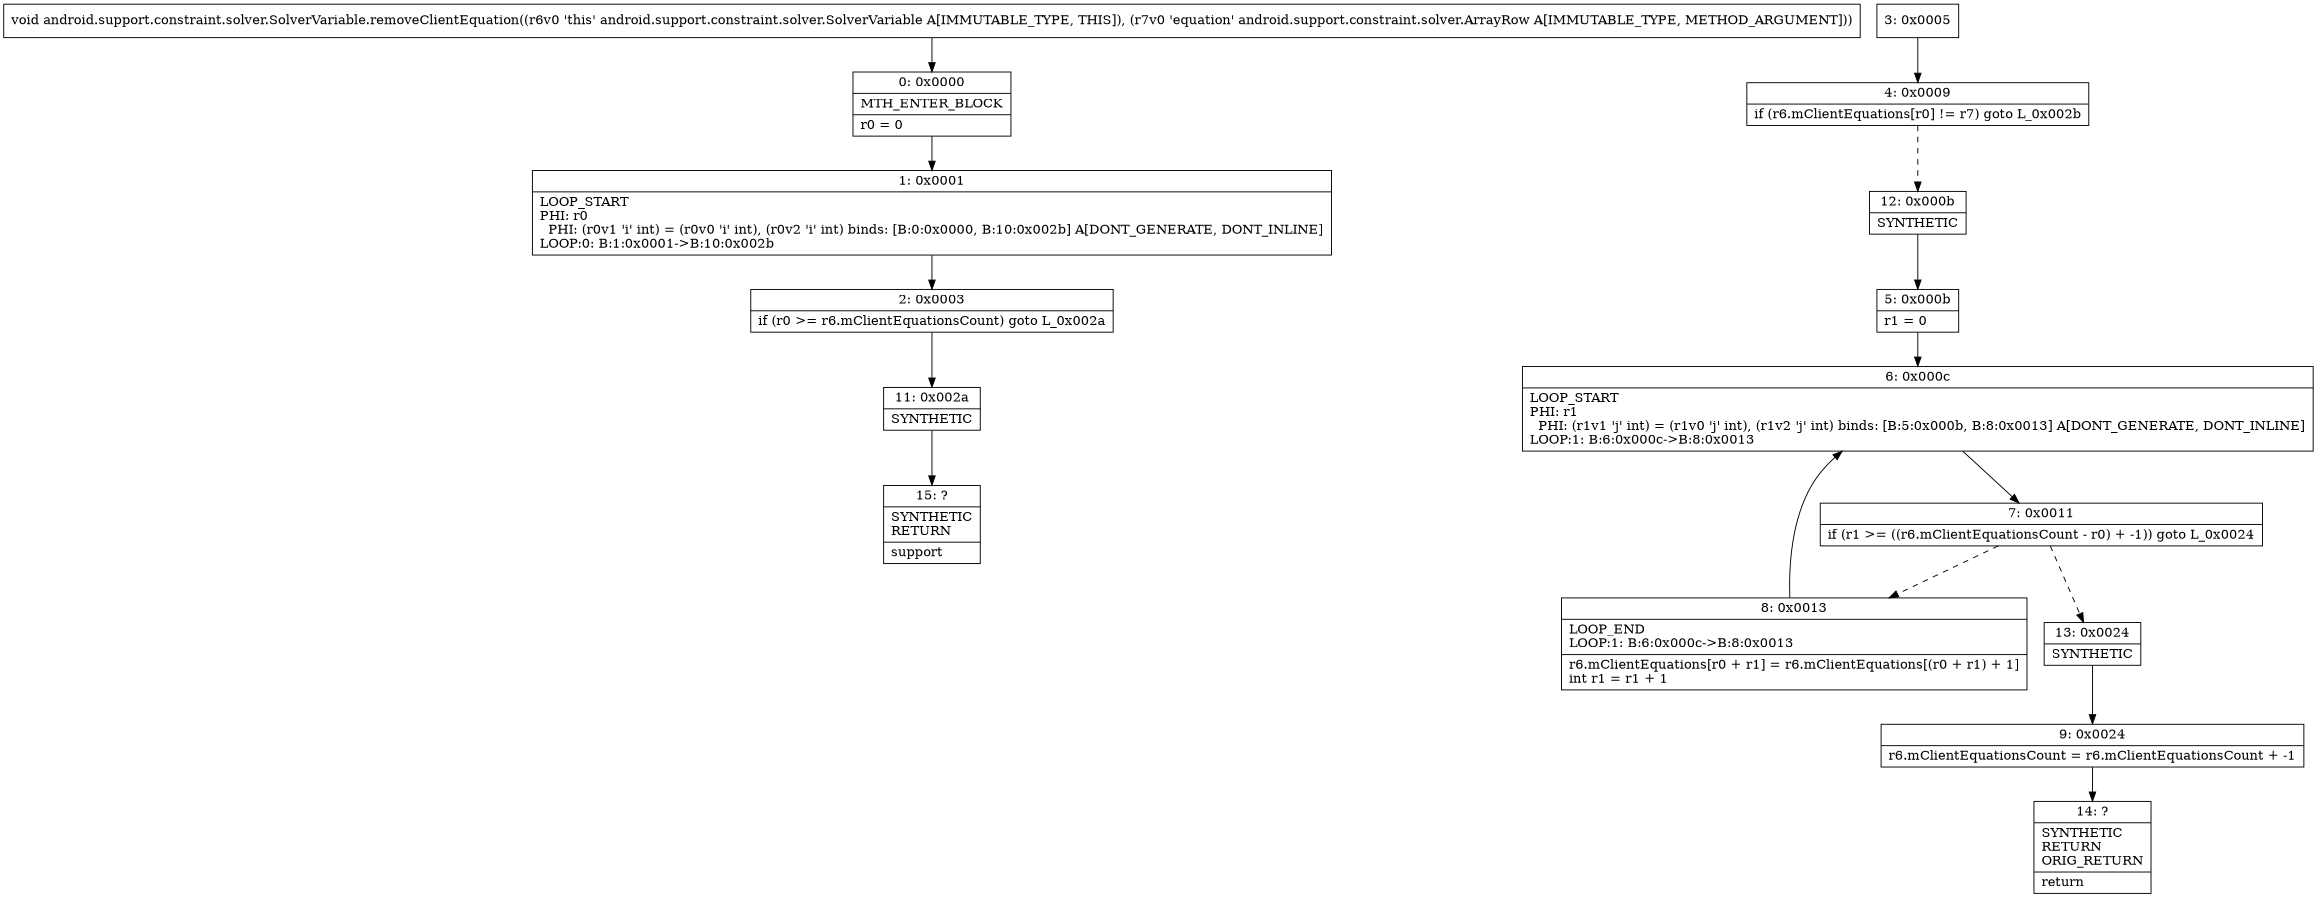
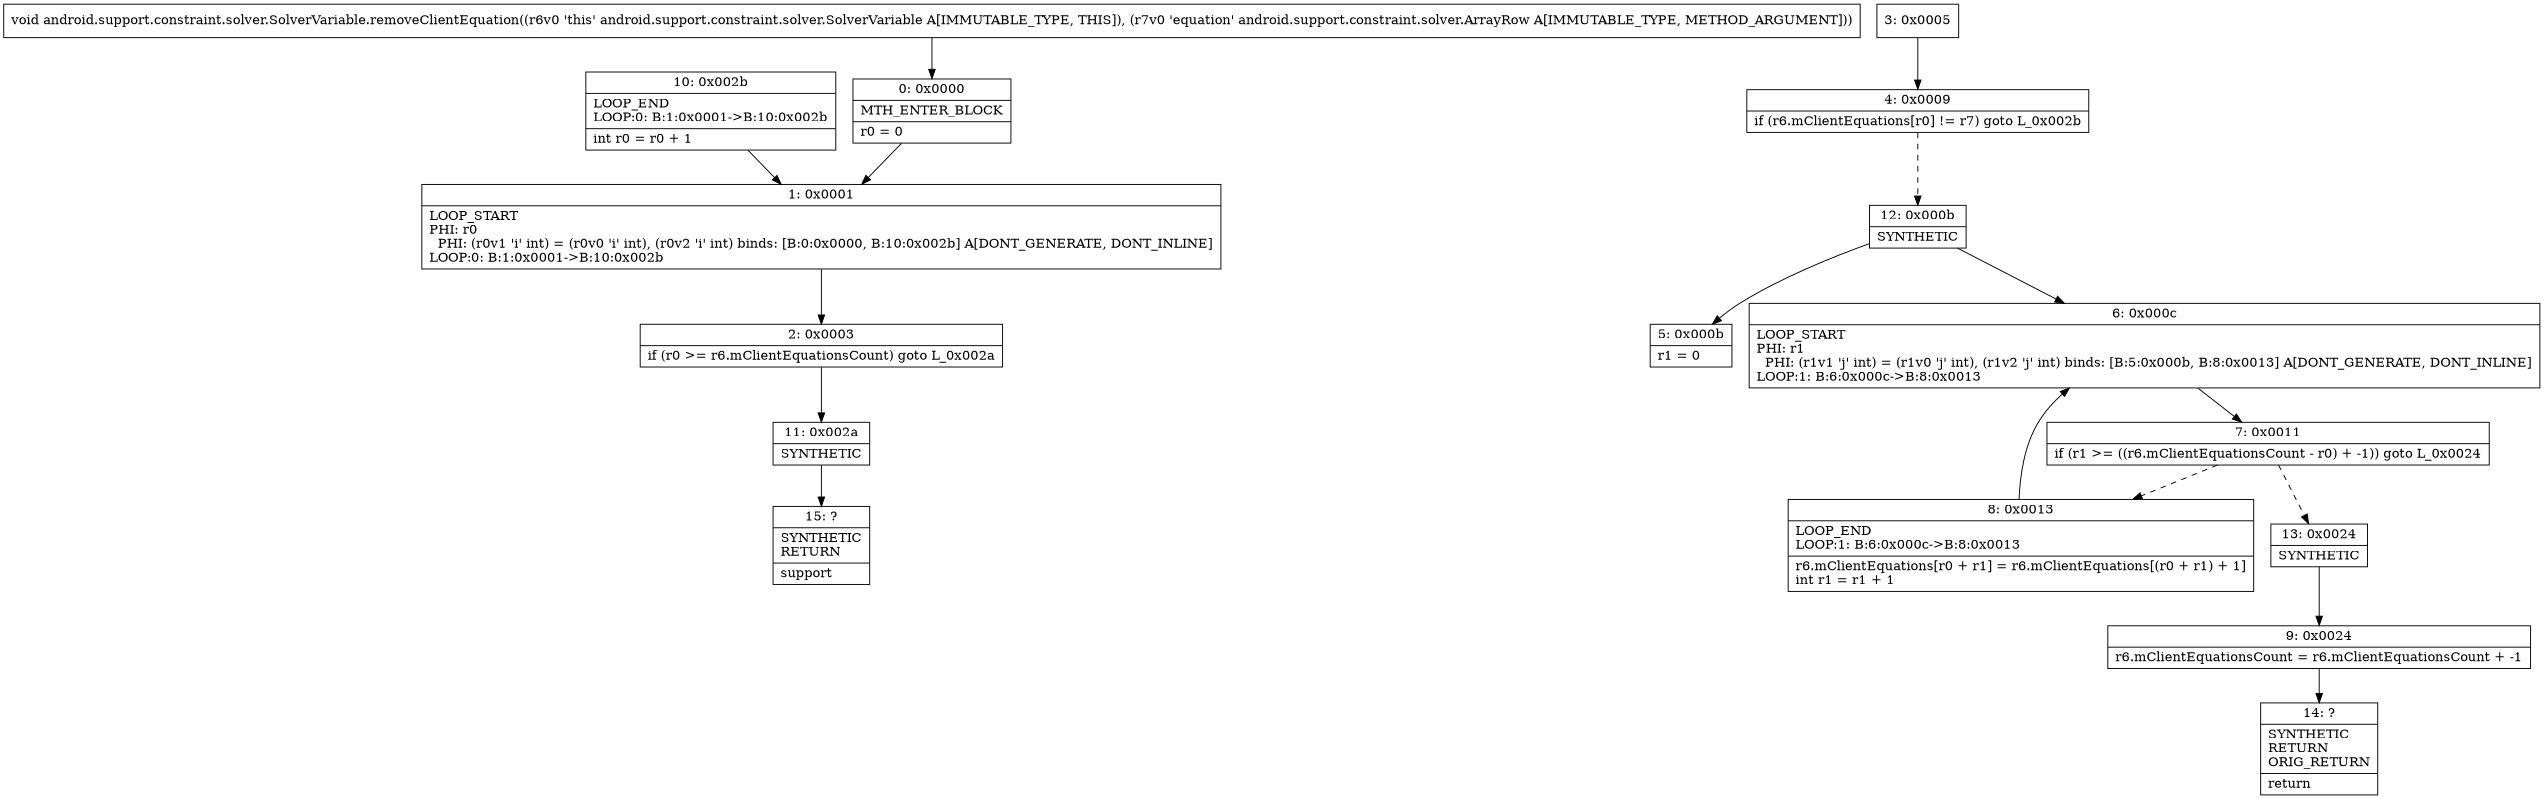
none -> (711, 111)
(1918, 345) -> (2007, 274)
